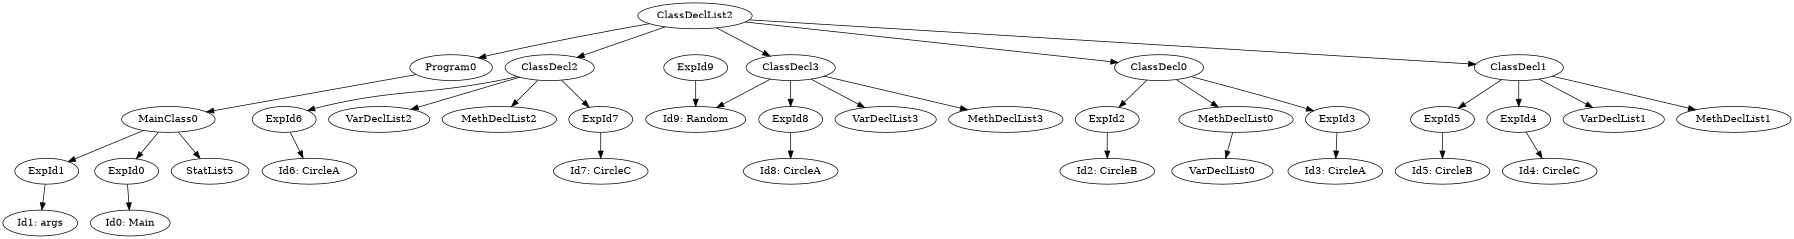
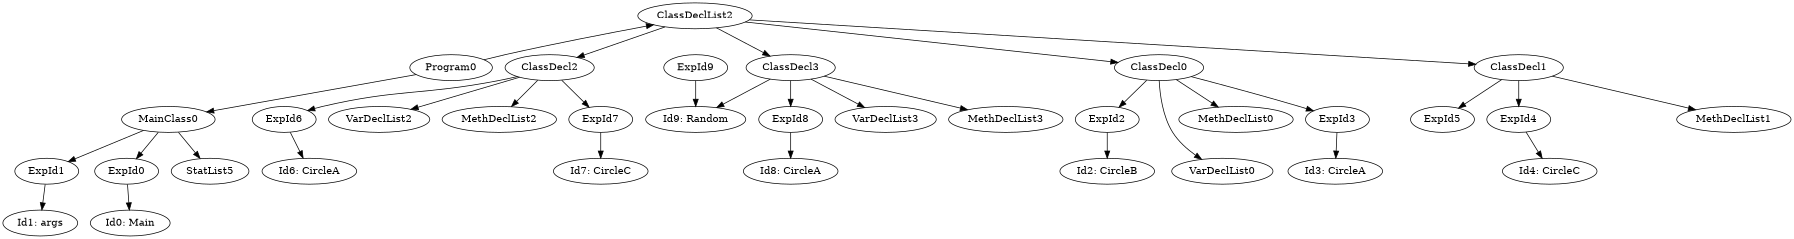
(567, 39) -> (565, 42)
(1614, 119) -> none
(1230, 142) -> (1168, 123)
(1442, 171) -> none
